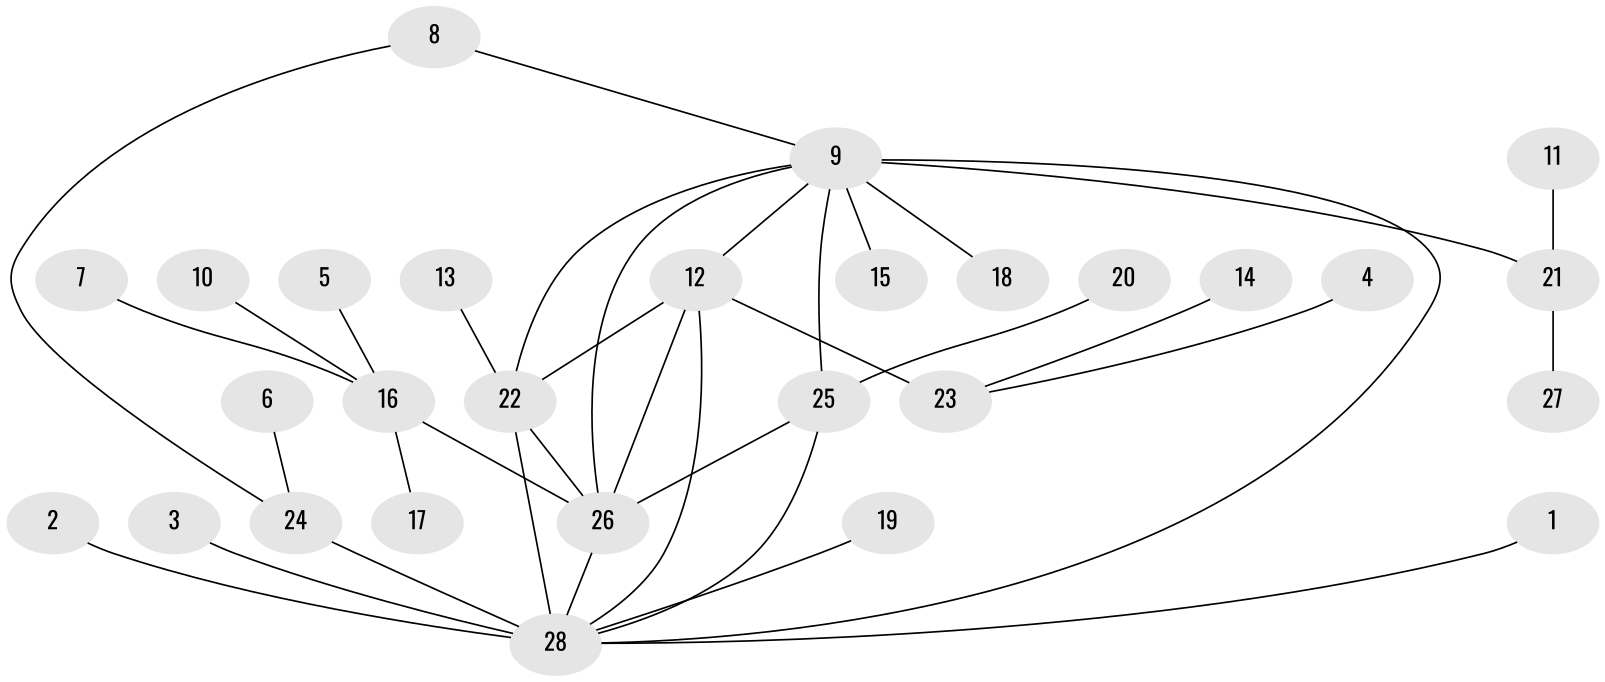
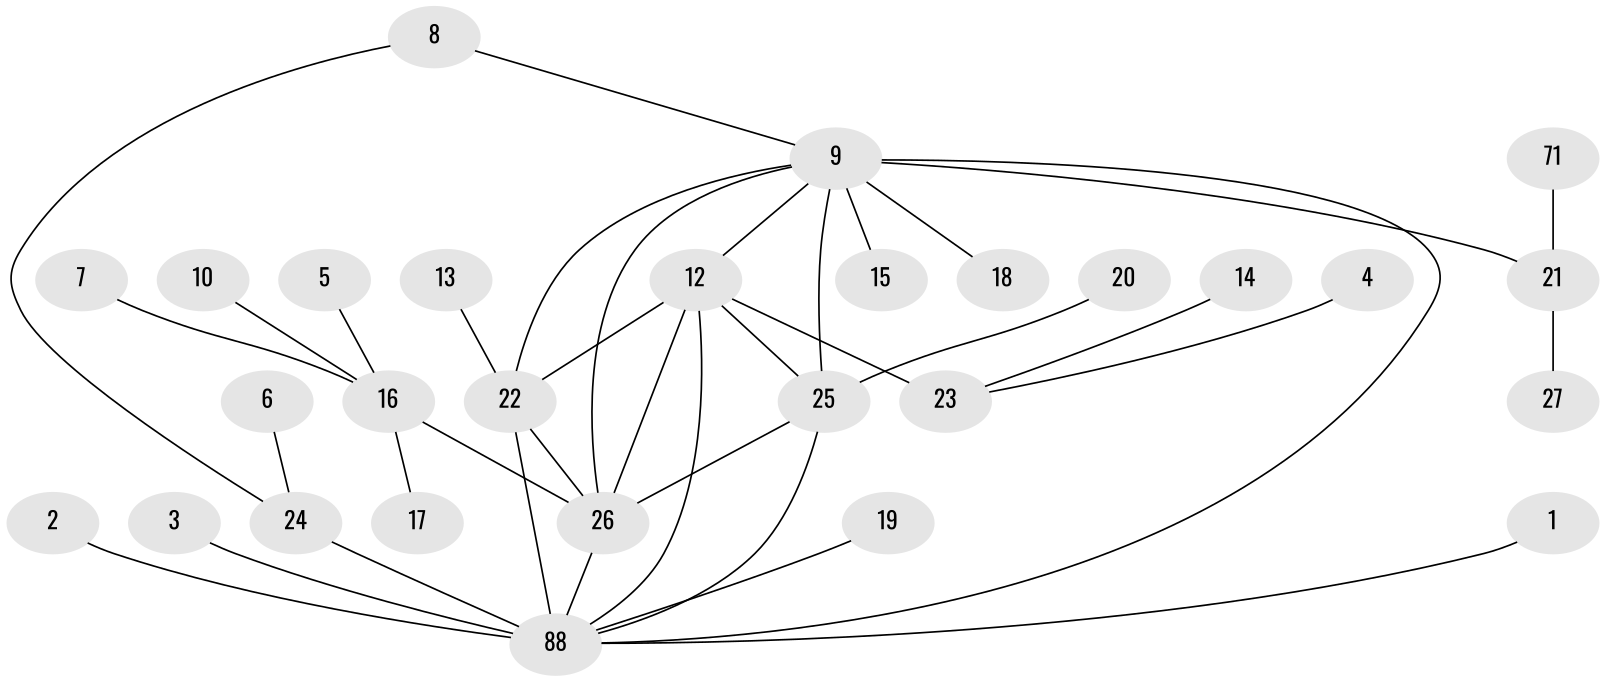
(1553, 159) -> (1553, 159)
none -> (760, 341)
(556, 645) -> (556, 645)
